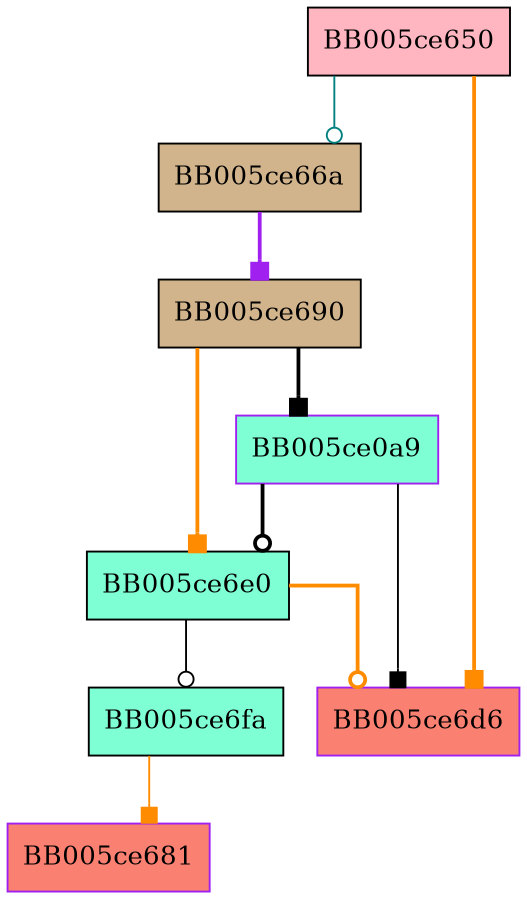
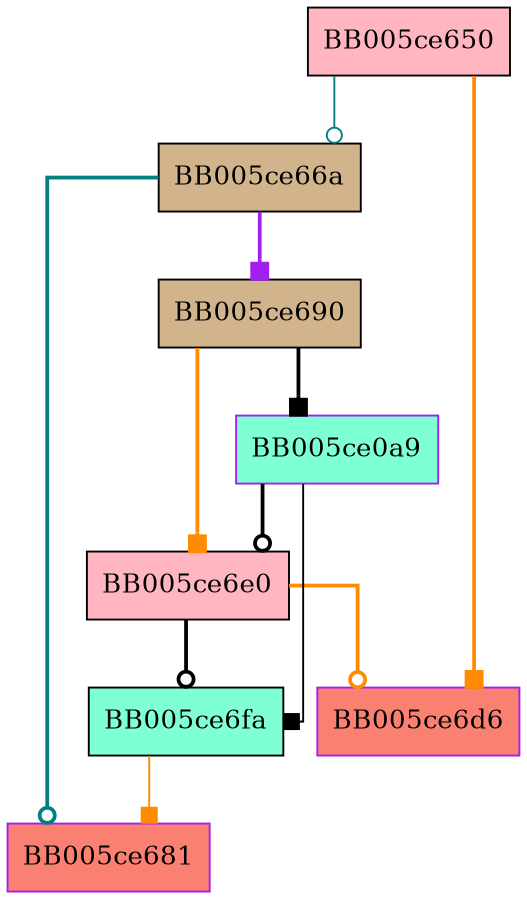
none -> (47, 437)
(398, 576) -> (303, 604)
(188, 586) -> (188, 586)
(186, 646) -> (186, 646)
